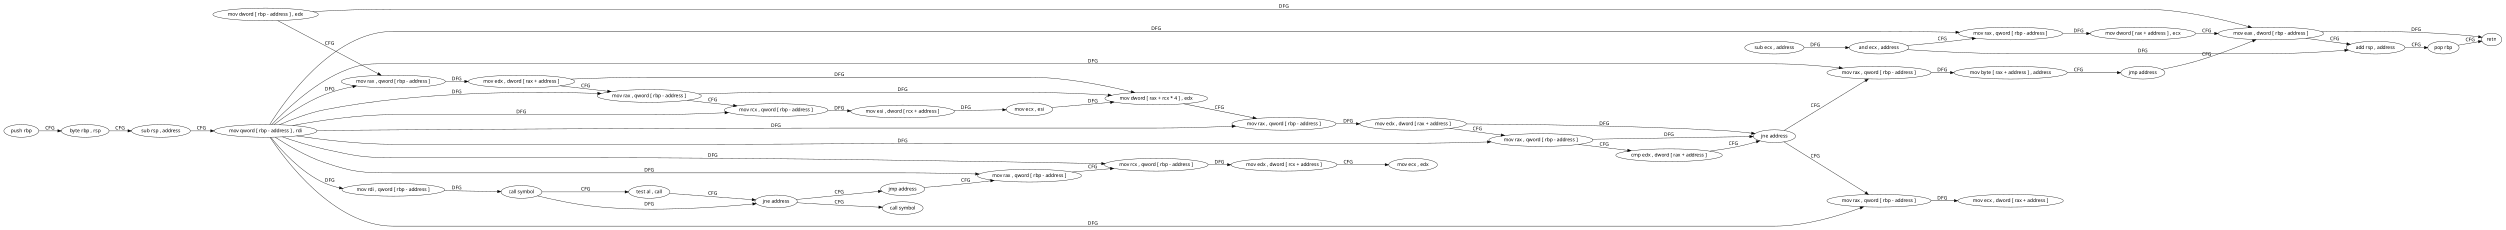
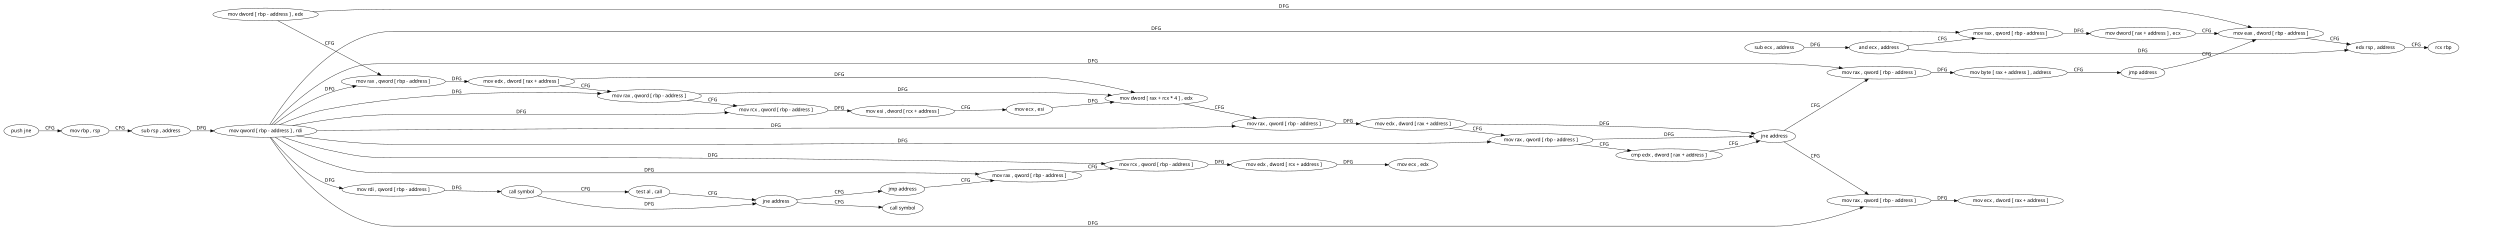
(2492, 40) -> none
(2376, 48) -> (2376, 48)
(2443, 48) -> (2443, 48)
(966, 108) -> (966, 108)
(202, 128) -> (202, 128)
(21, 131) -> (21, 131)
(85, 131) -> (85, 131)
(1348, 162) -> (1348, 162)
